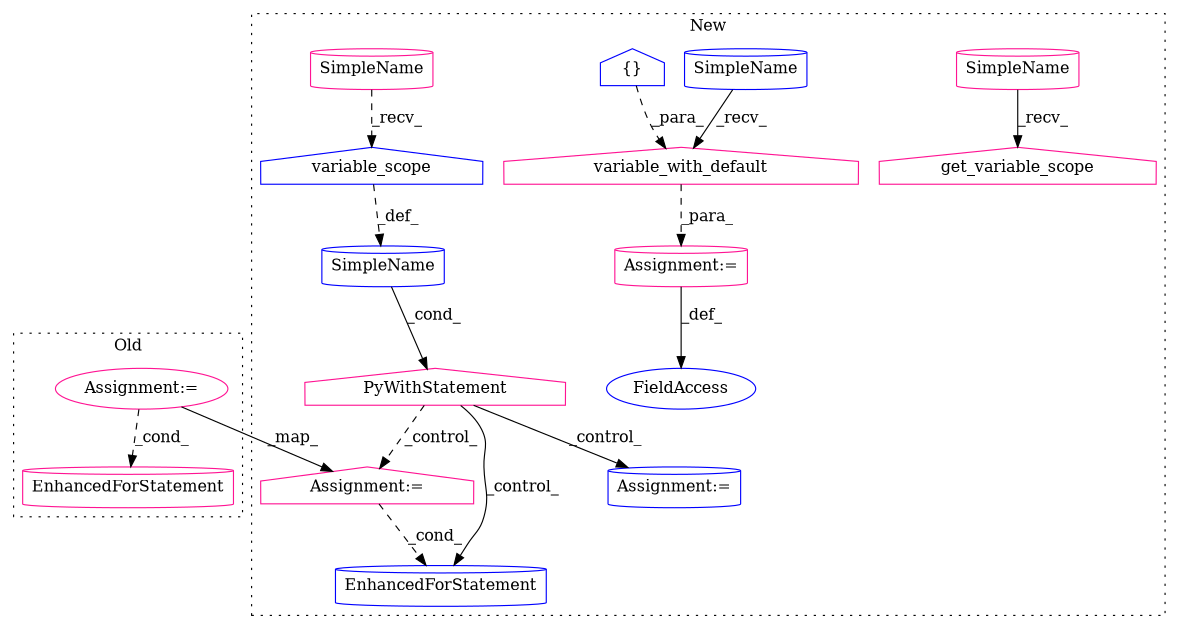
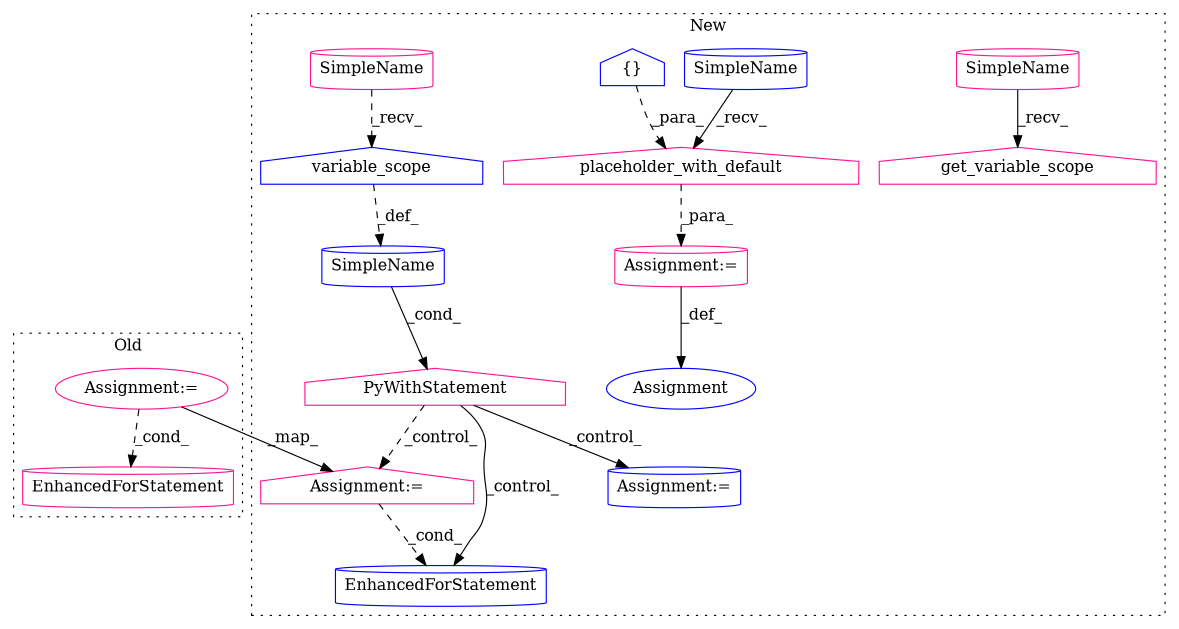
(681, 168) -> (681, 168)
(681, 389) -> (681, 389)
